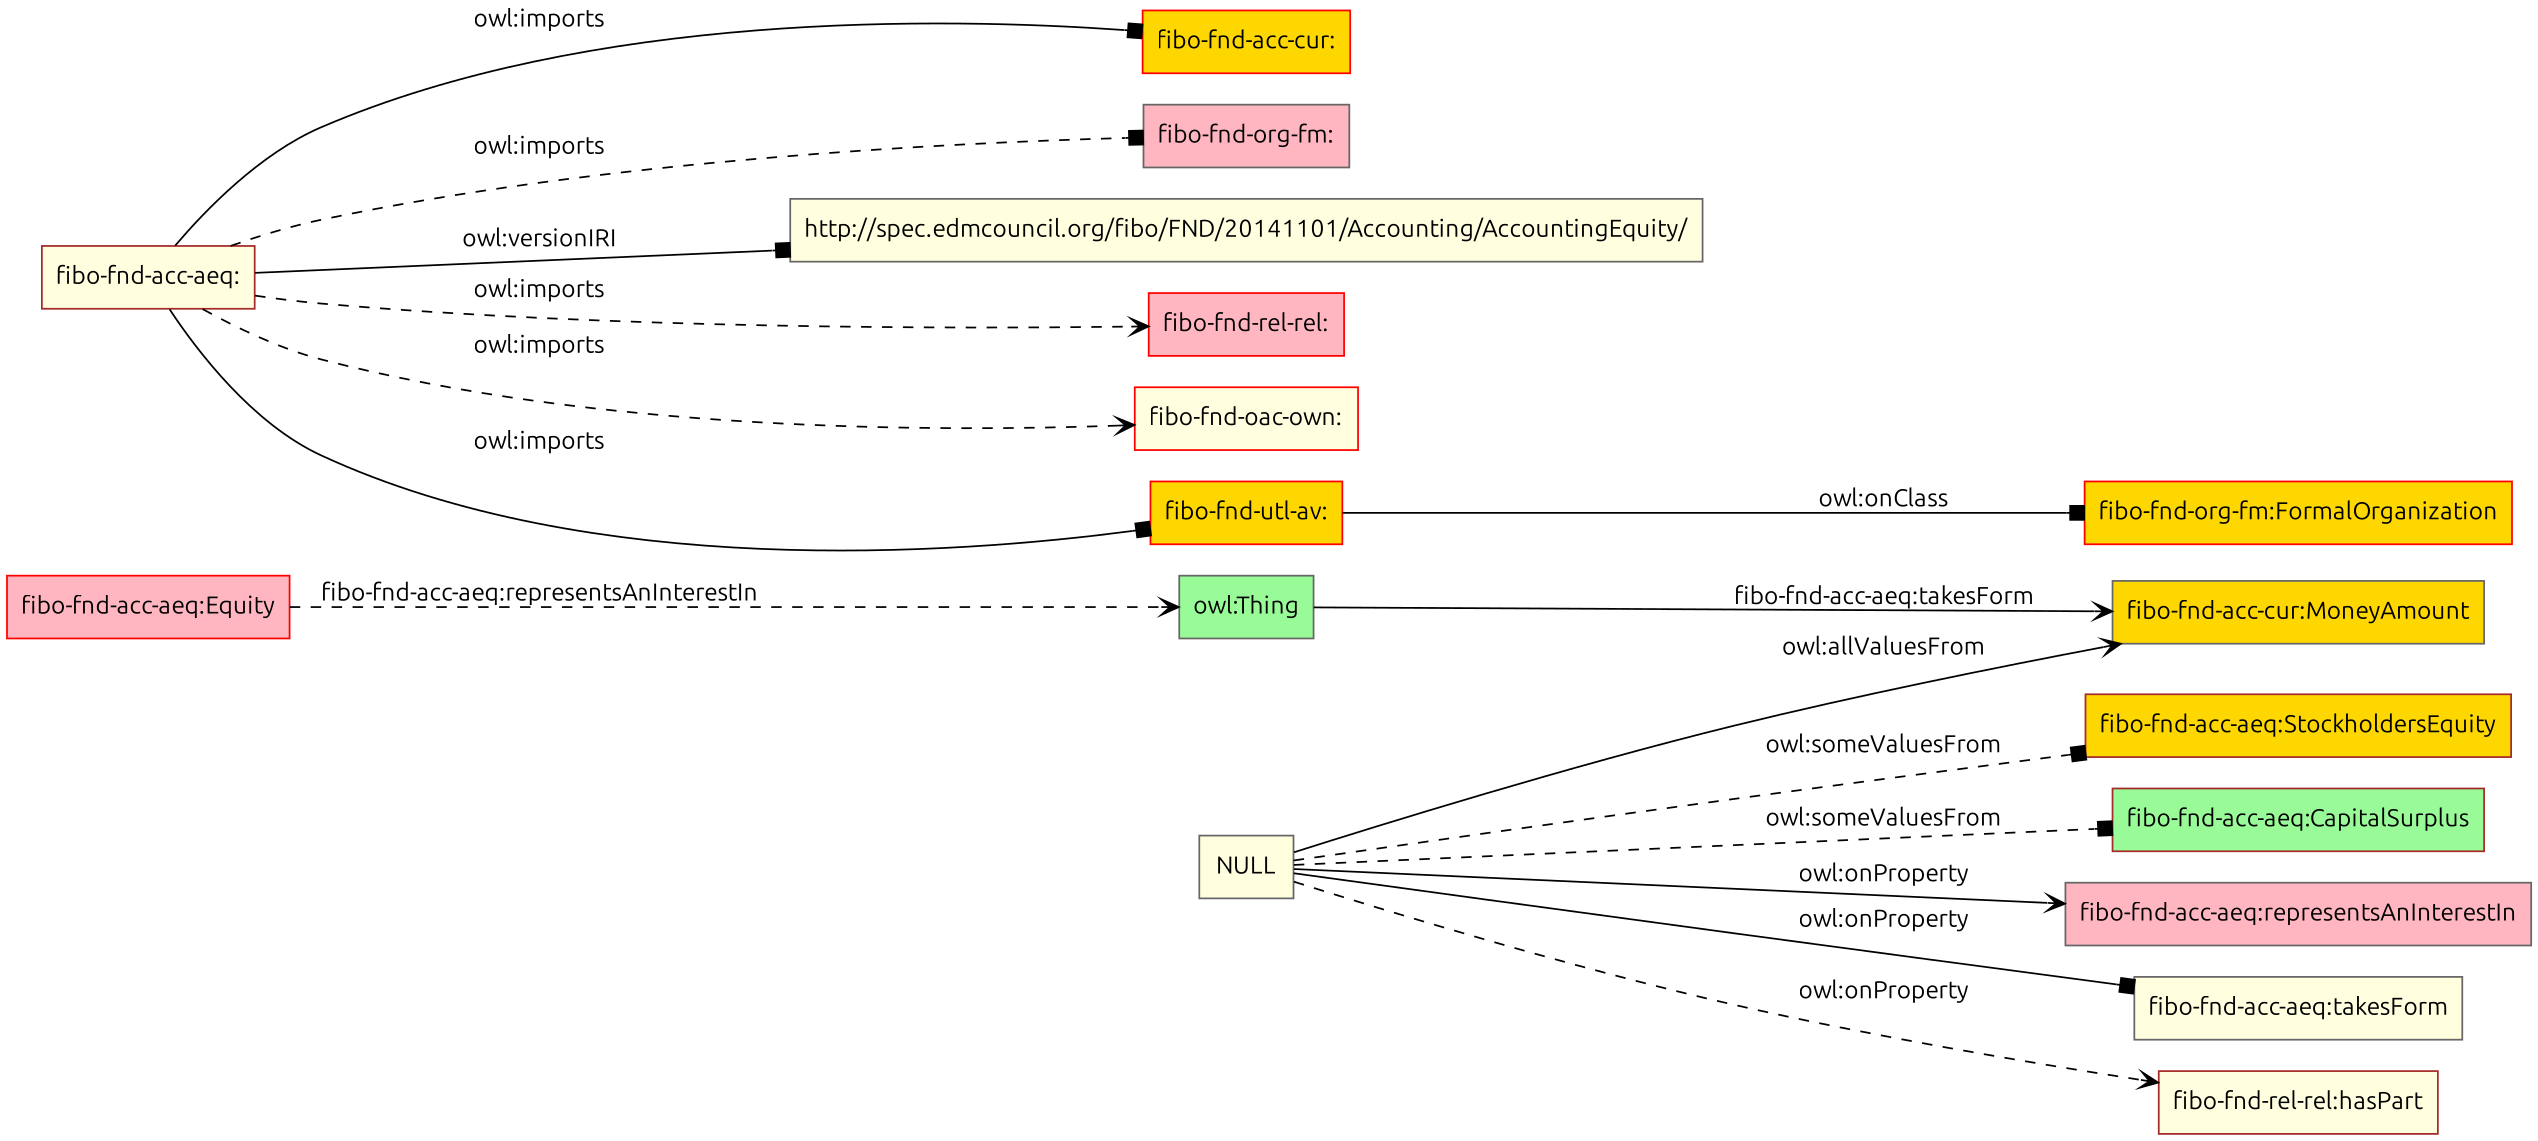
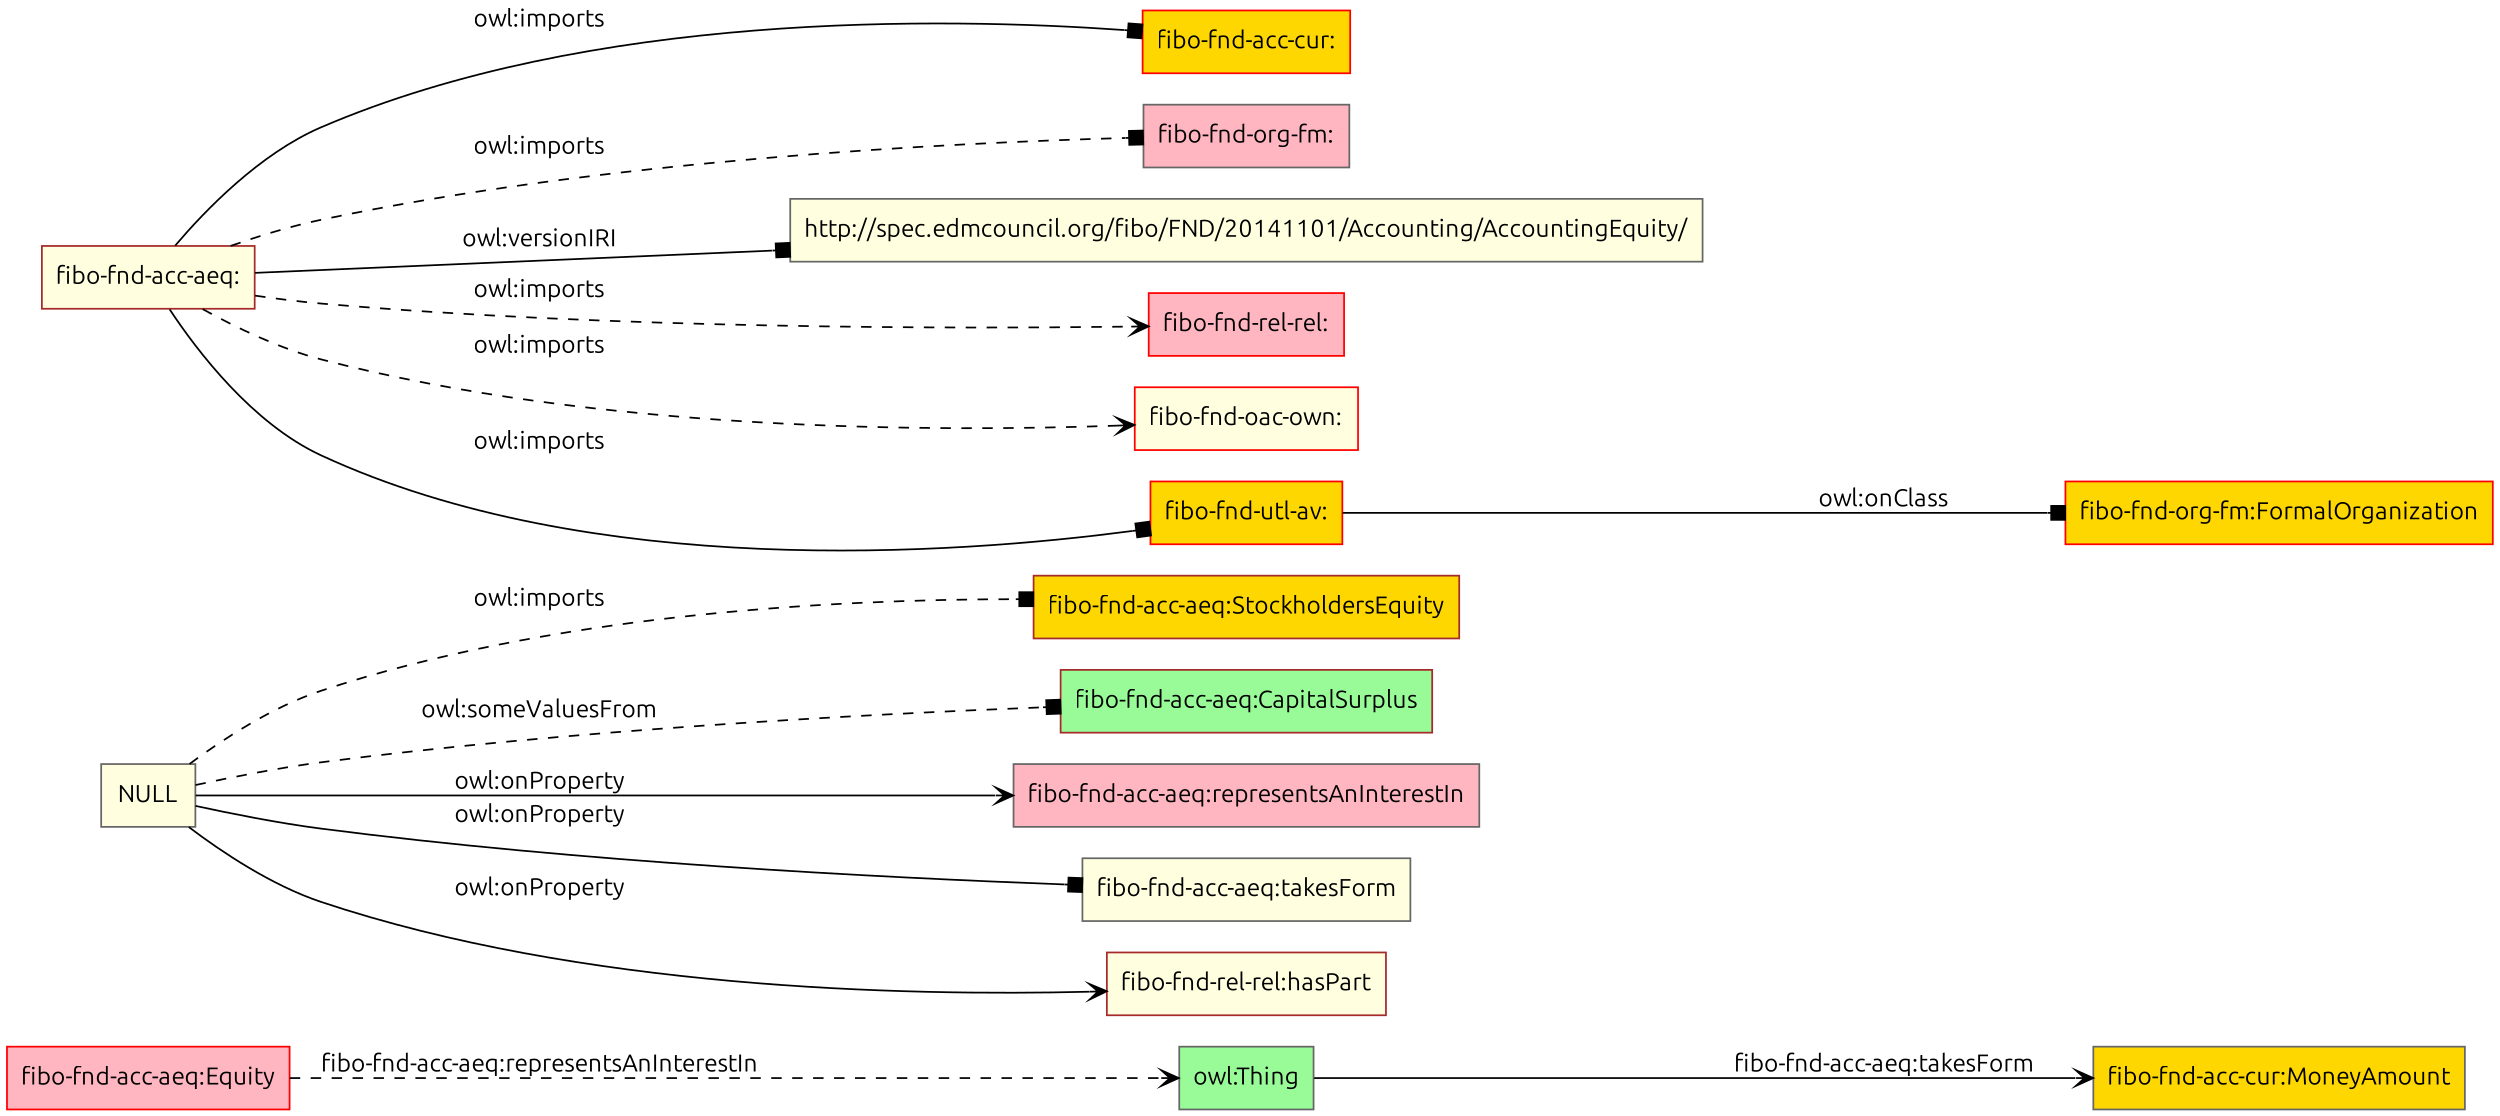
(1695, 736) -> none
(1884, 746) -> (540, 599)
(1713, 1000) -> (625, 969)
